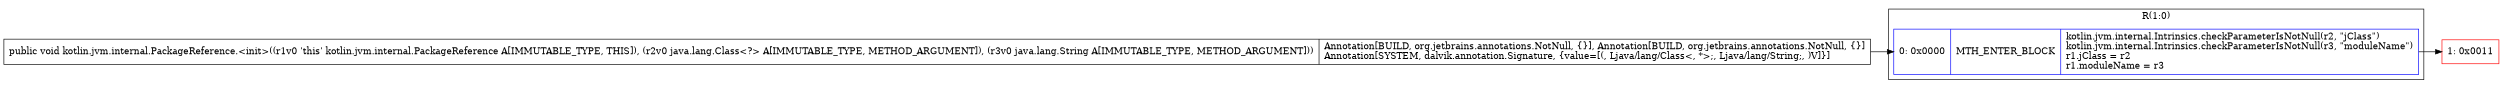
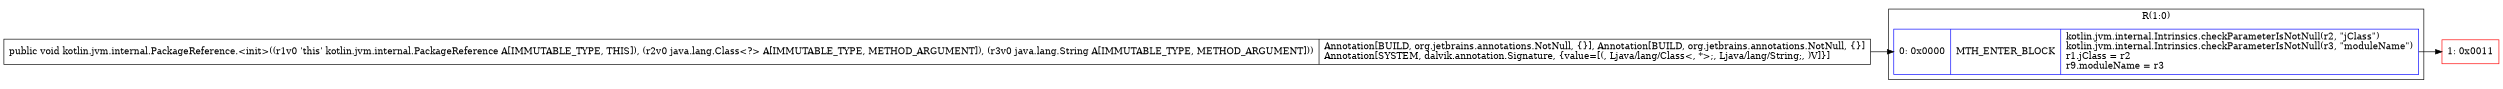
(2115, 66) -> (2115, 66)
